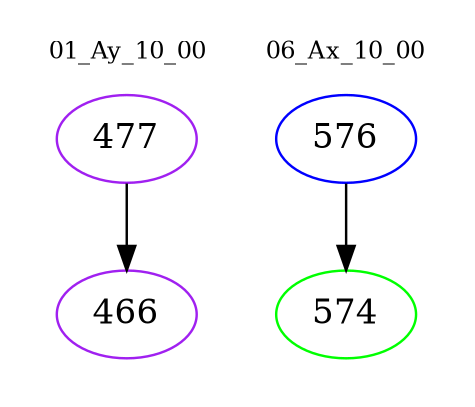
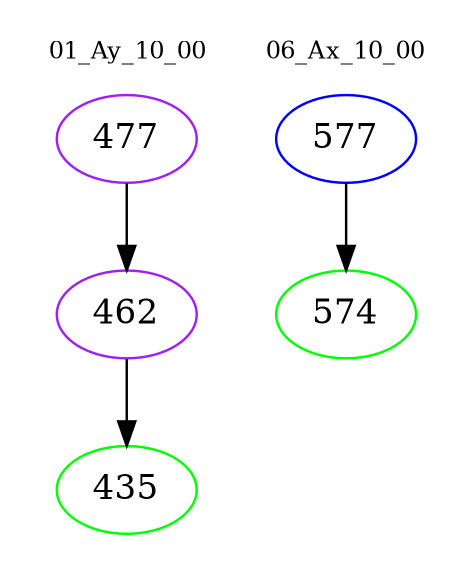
(346, 139) -> (346, 139)
(127, 314) -> (127, 314)
none -> (127, 490)
